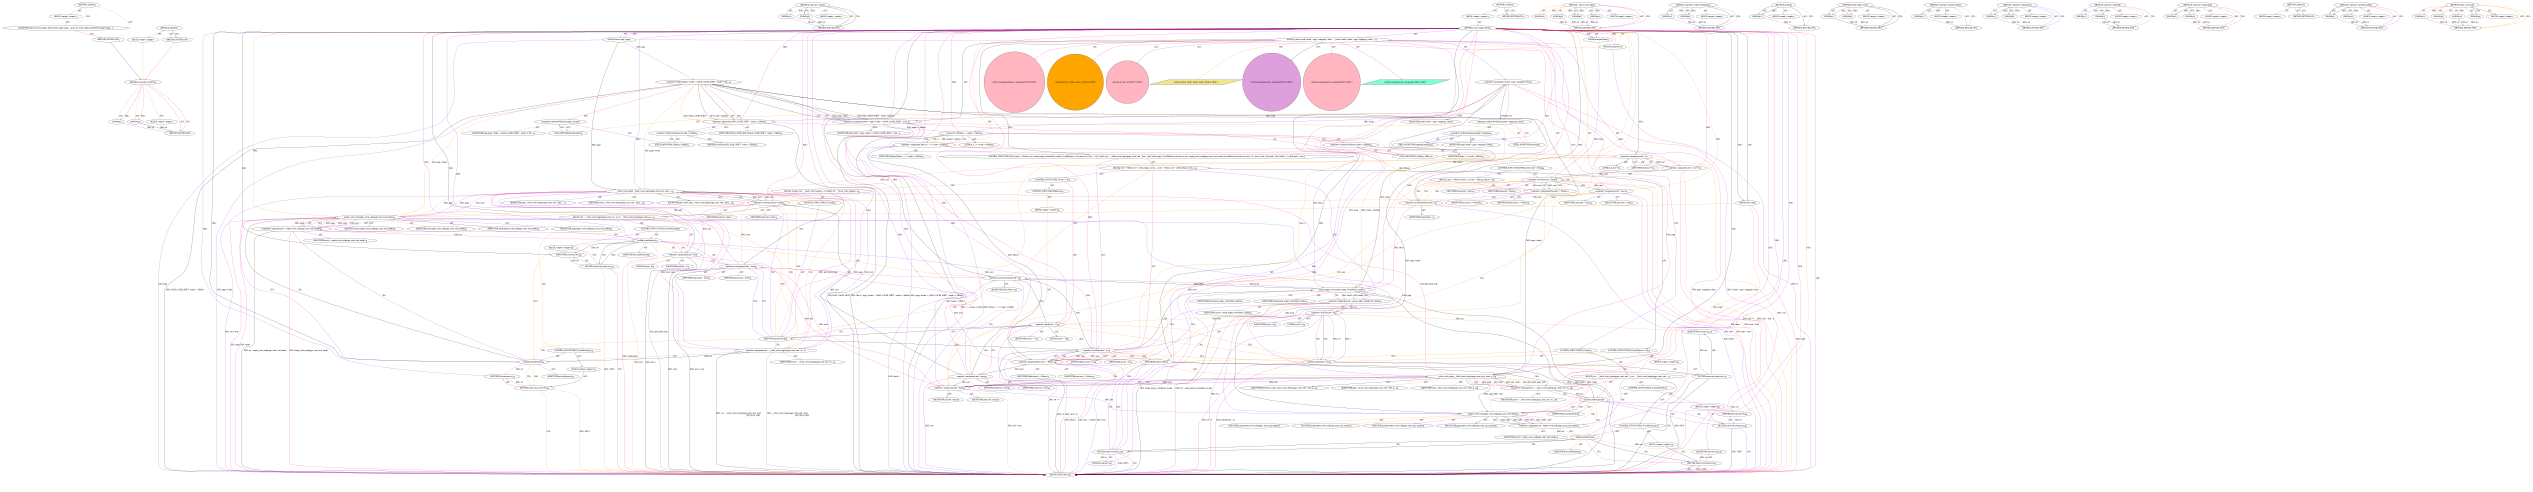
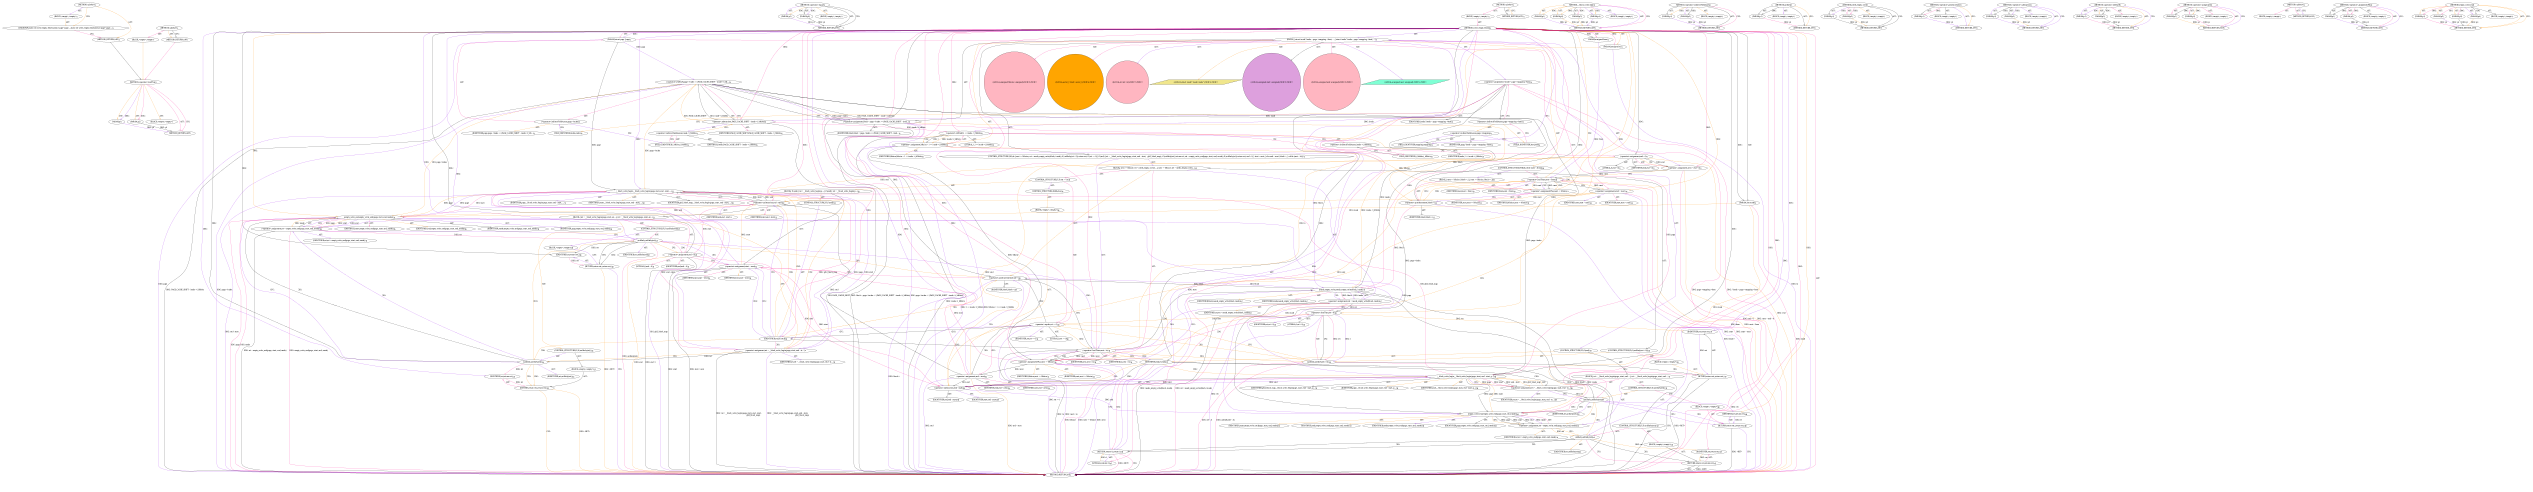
(1508, 116) -> (1508, 116)
(565, 127) -> (461, 48)
